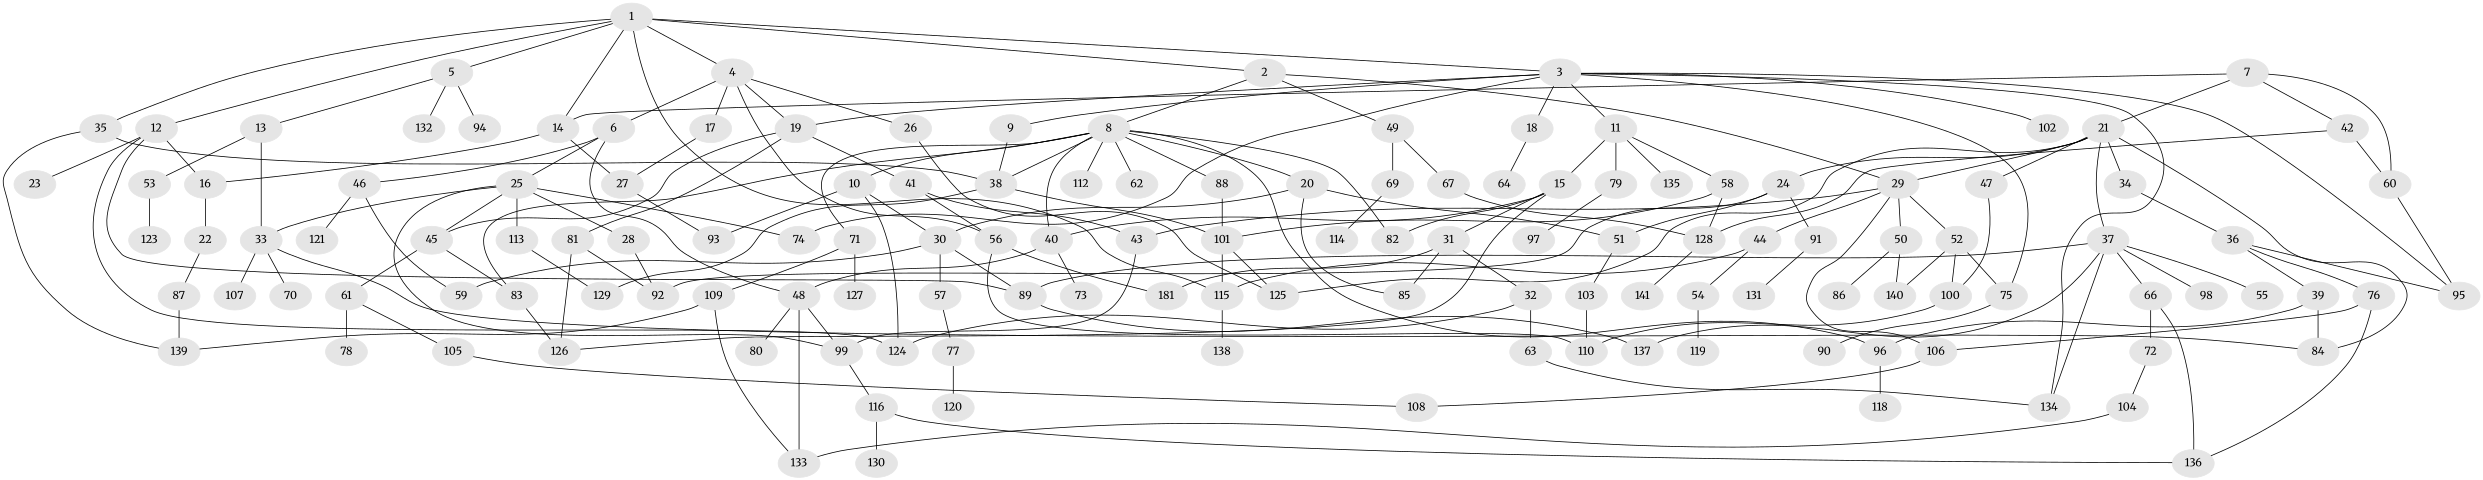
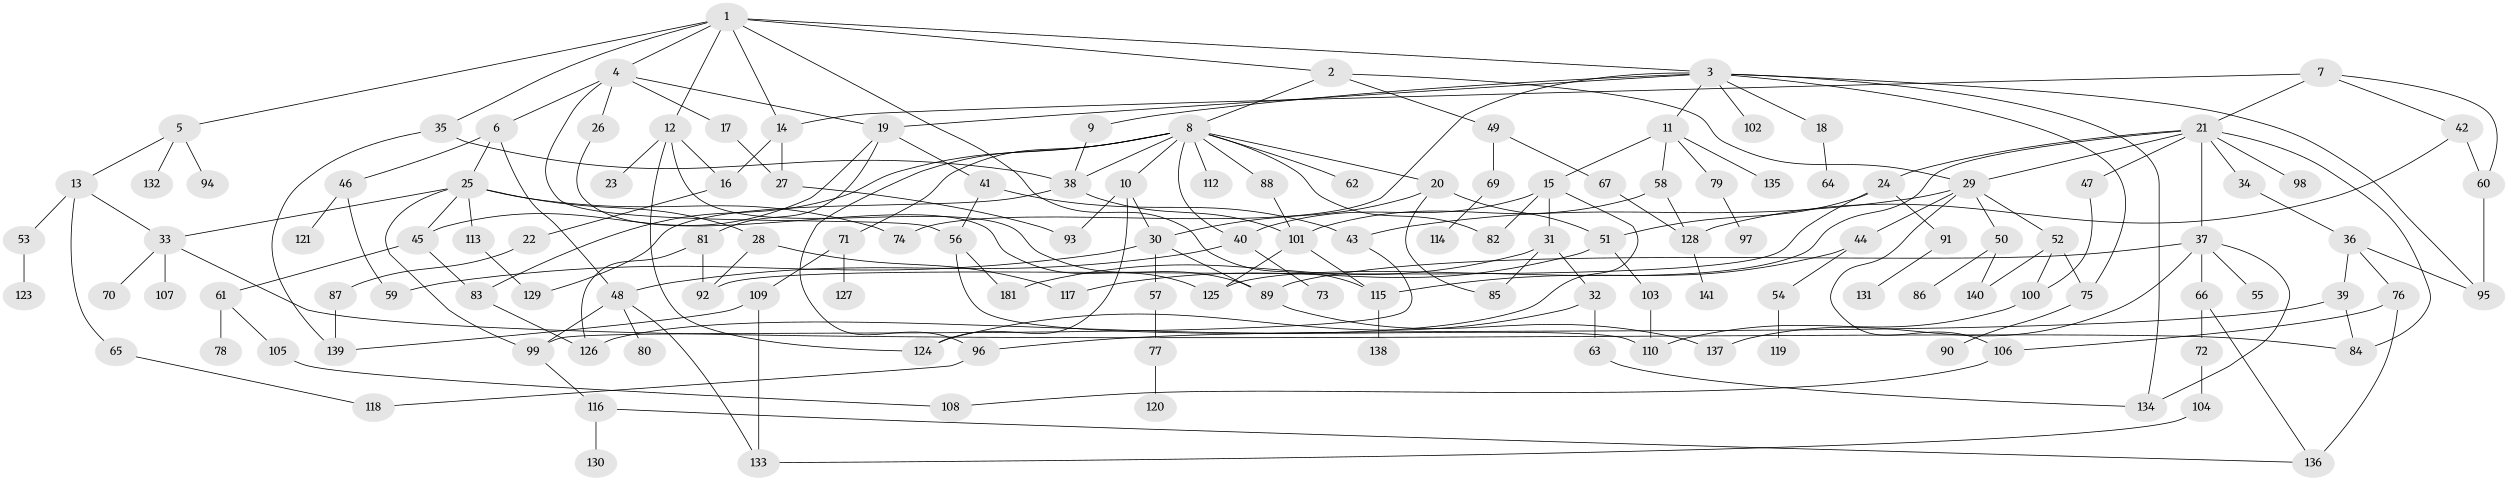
(2157, 268) -> (2251, 156)
none -> (1068, 296)
none -> (116, 352)
